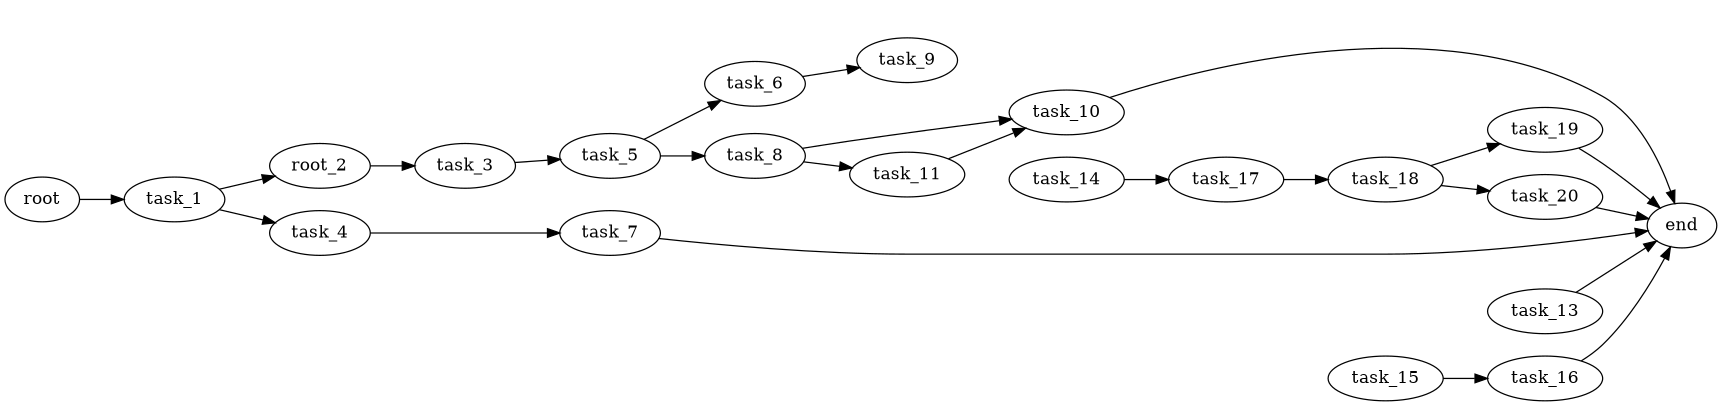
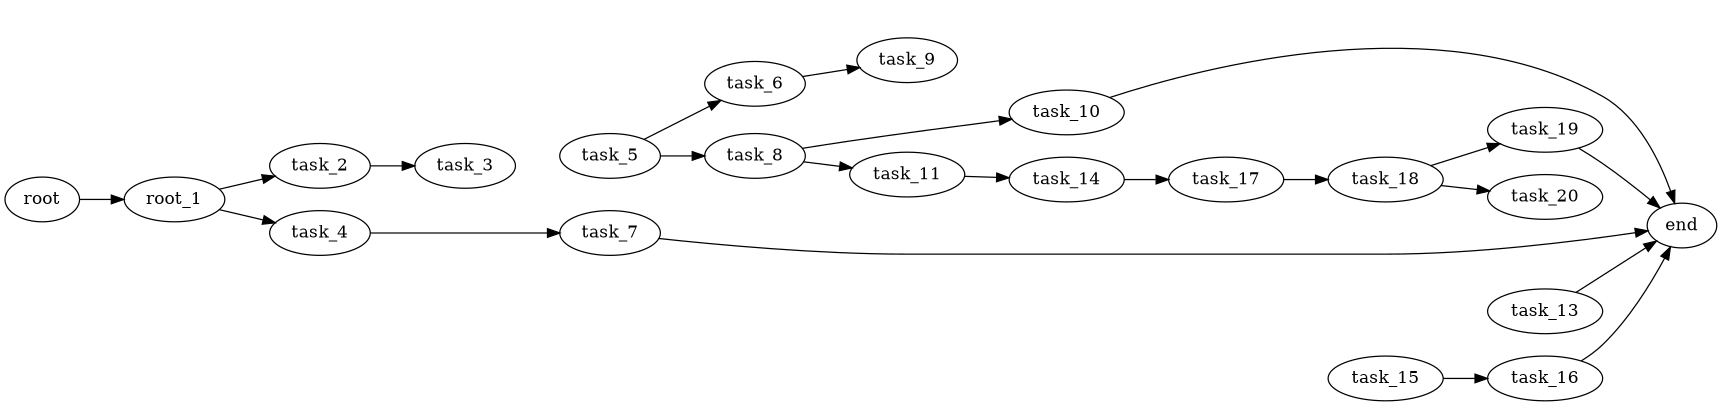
(981, 146) -> (981, 177)
(531, 161) -> none
(320, 166) -> (320, 166)
(175, 199) -> (175, 199)
(1616, 212) -> none
